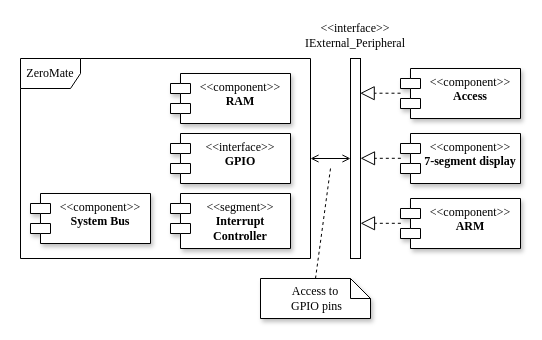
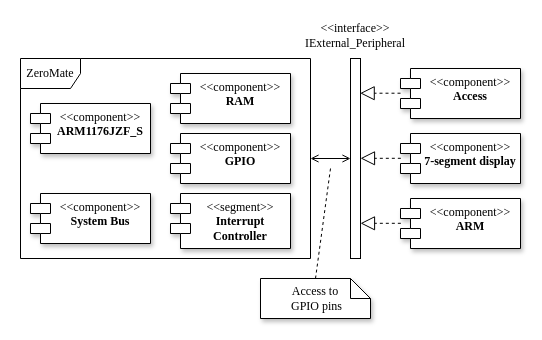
none -> (91, 129)
(241, 155) -> (241, 155)
